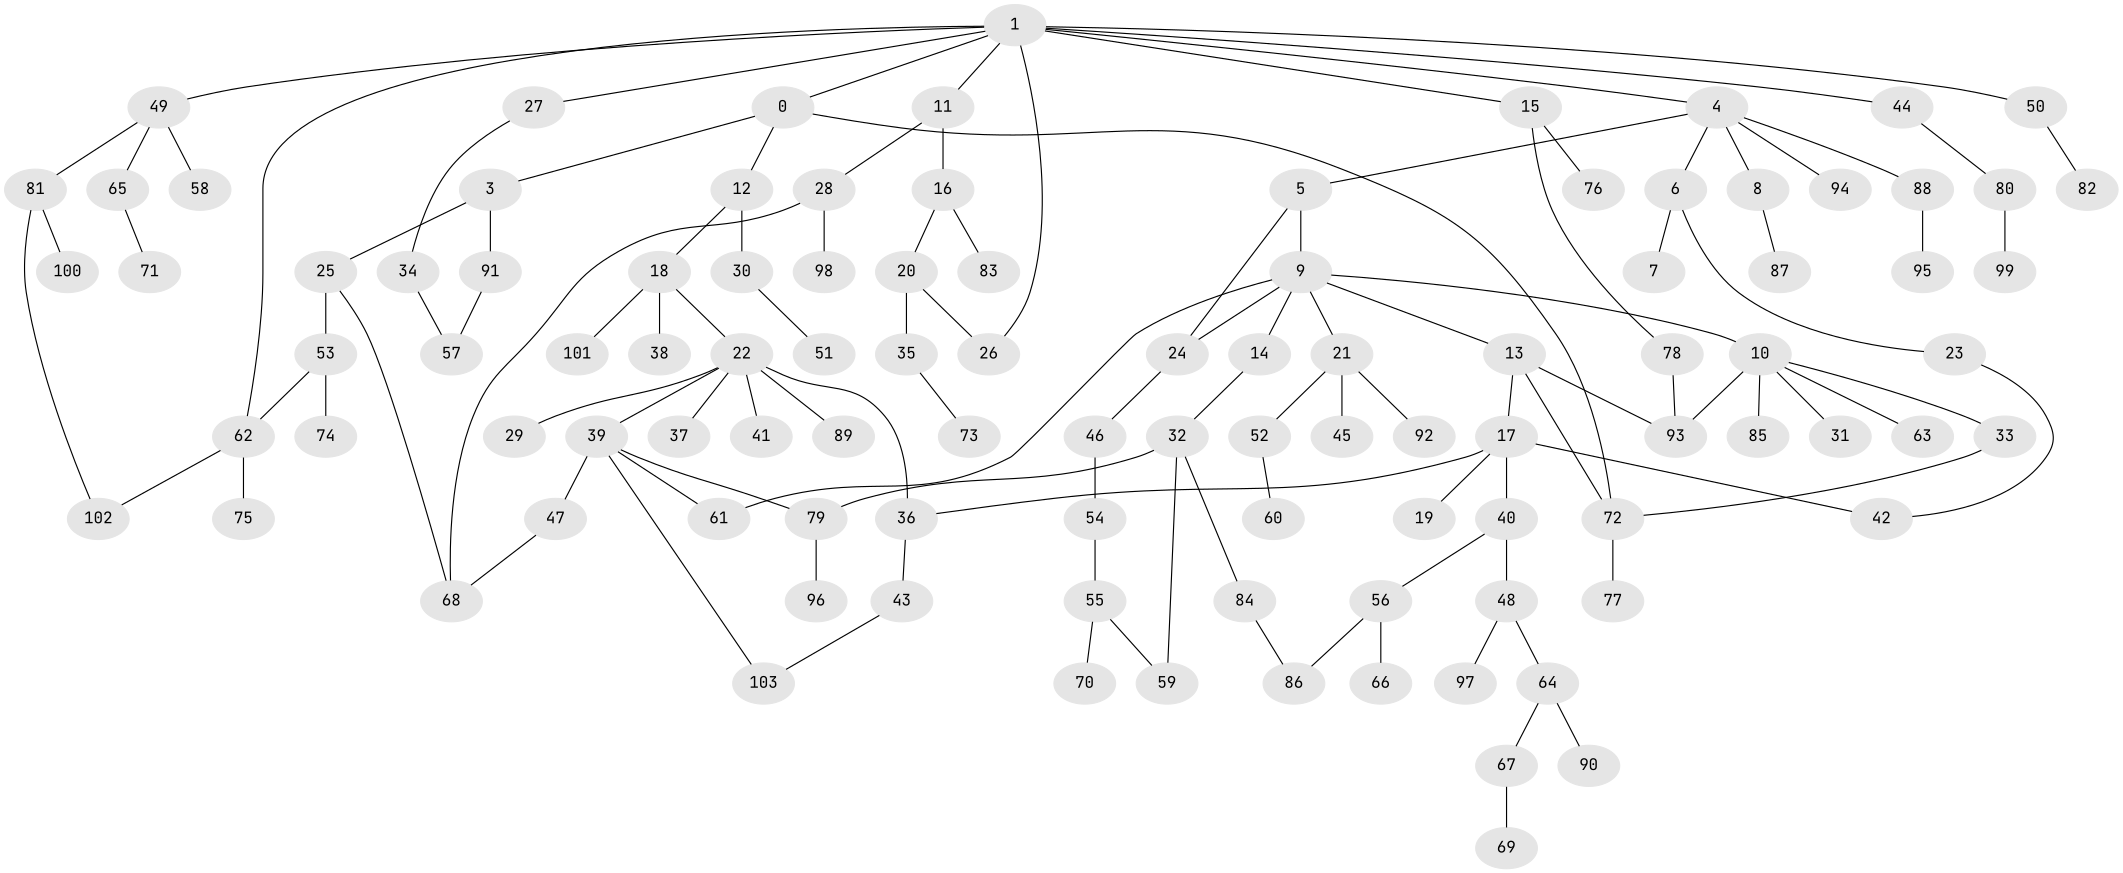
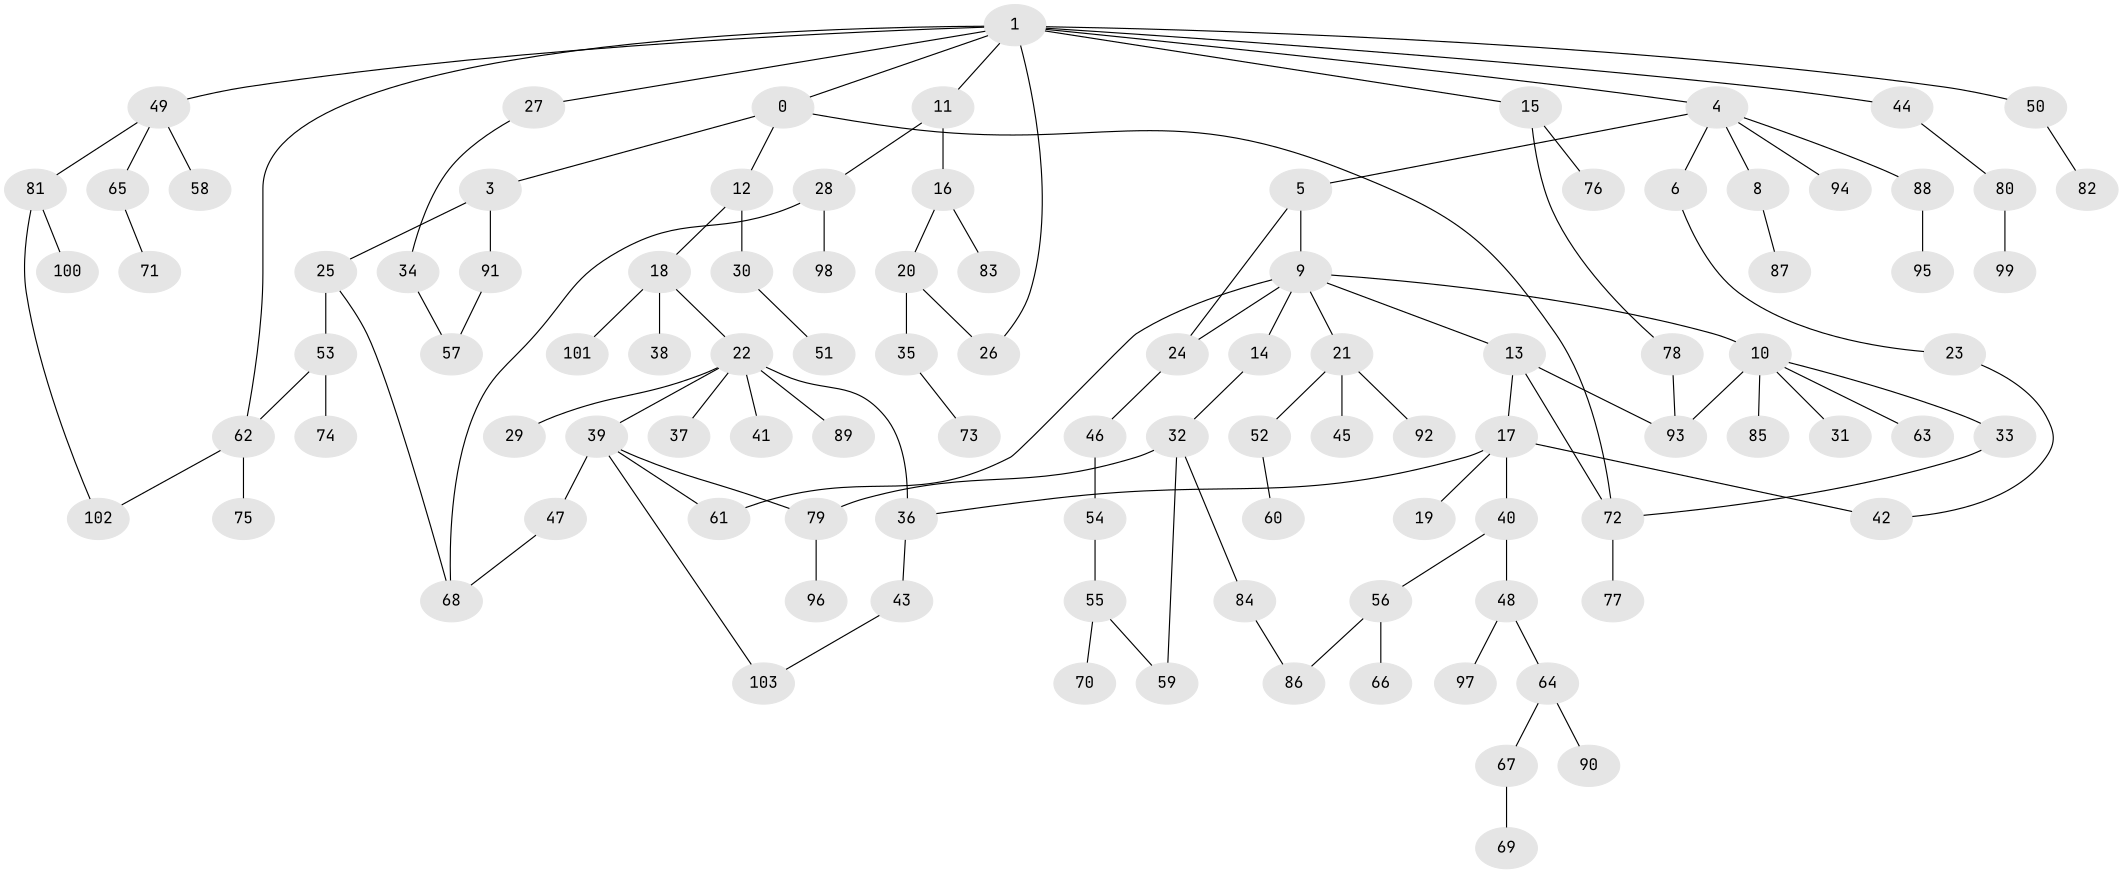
(1654, 272) -> none
